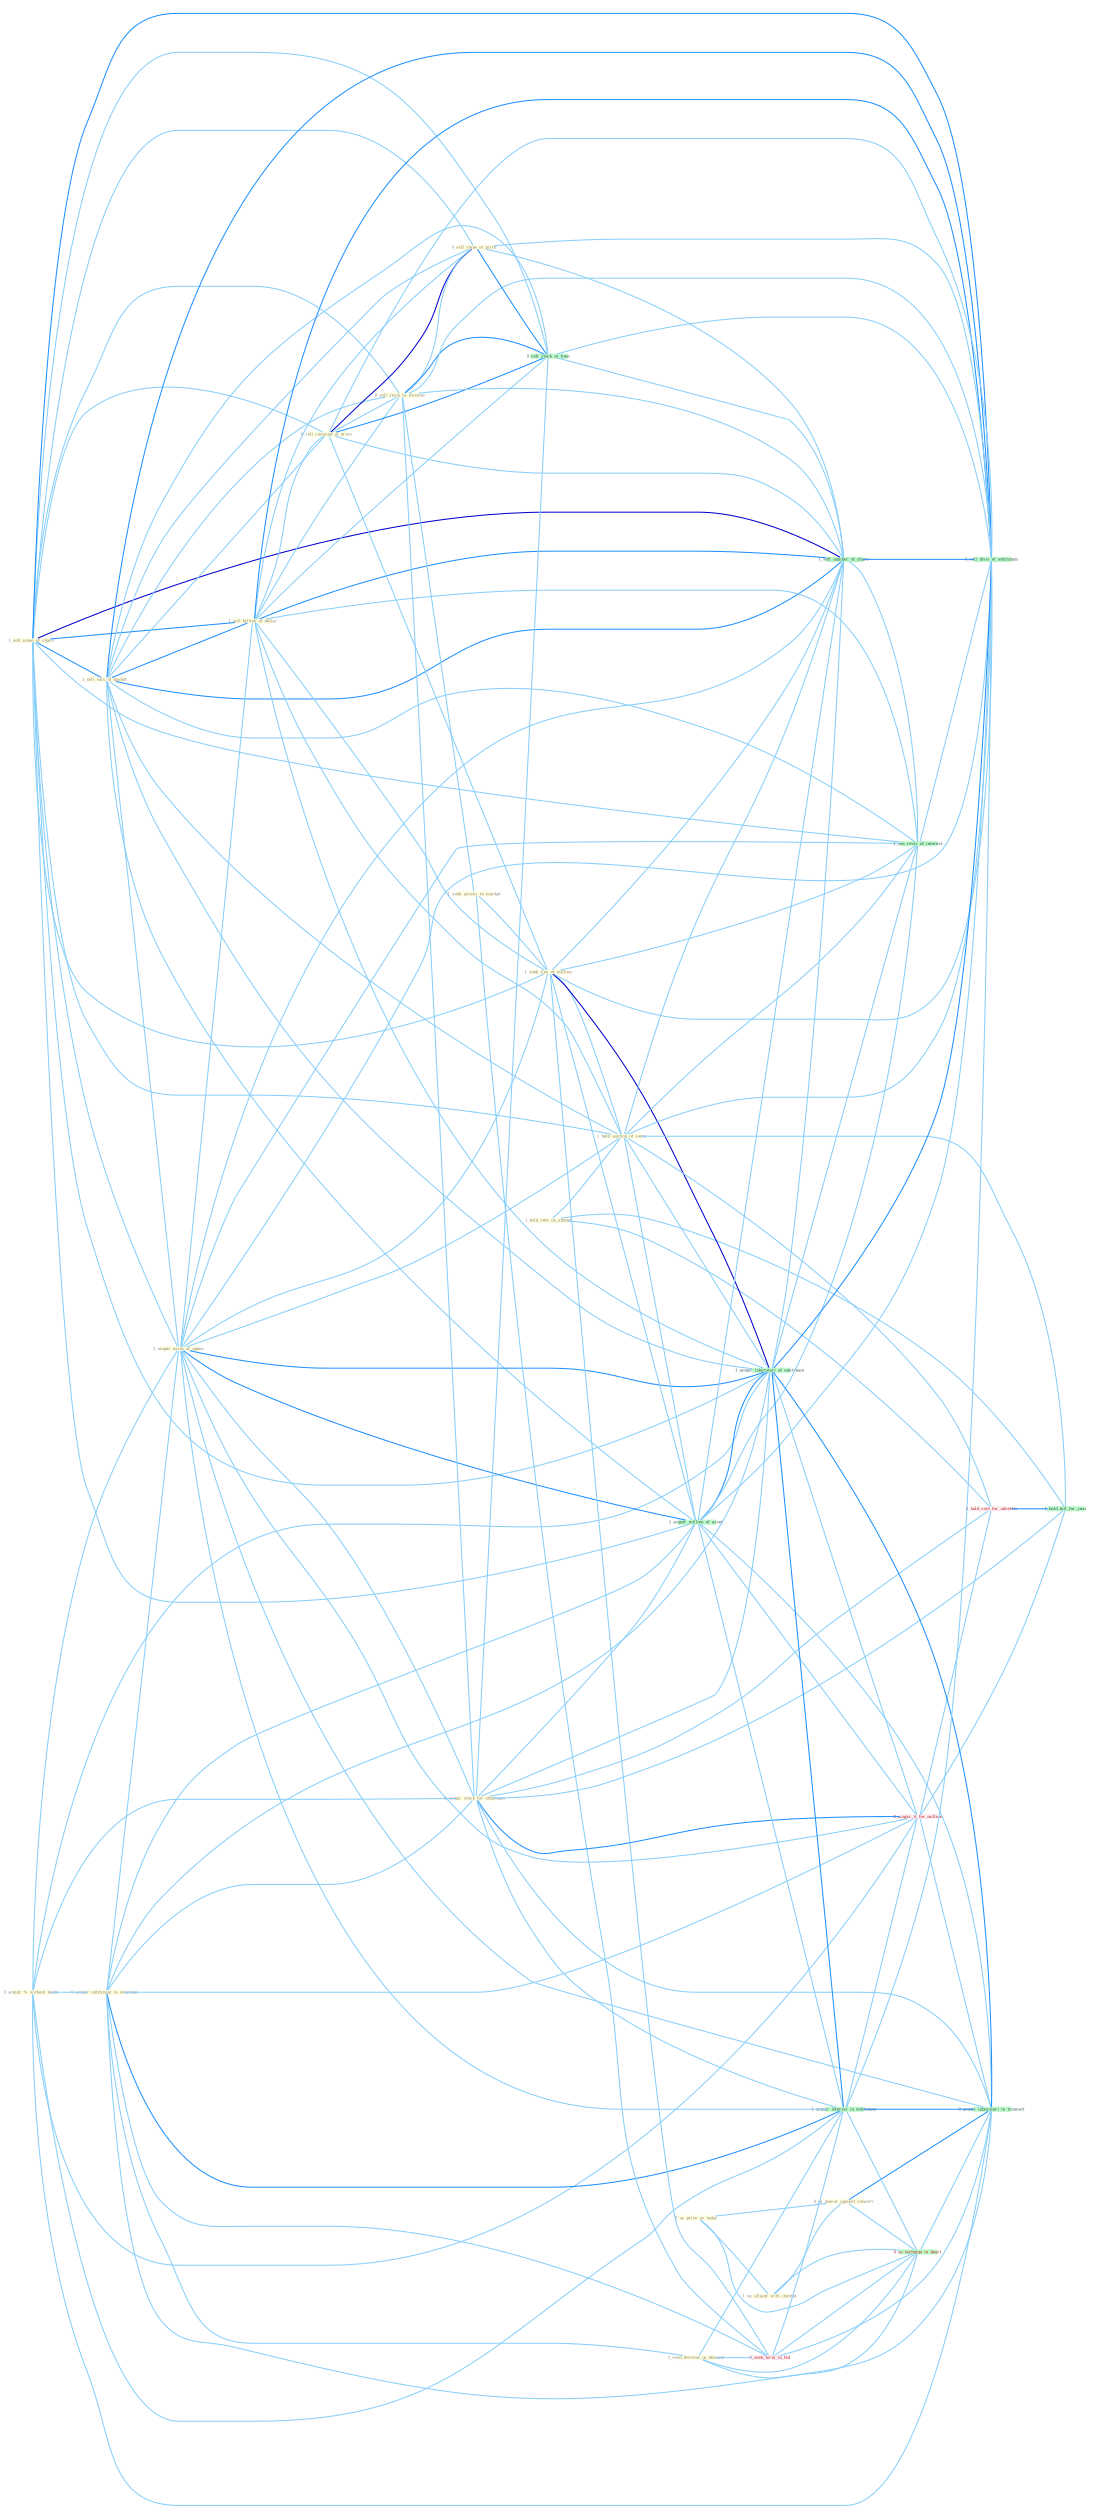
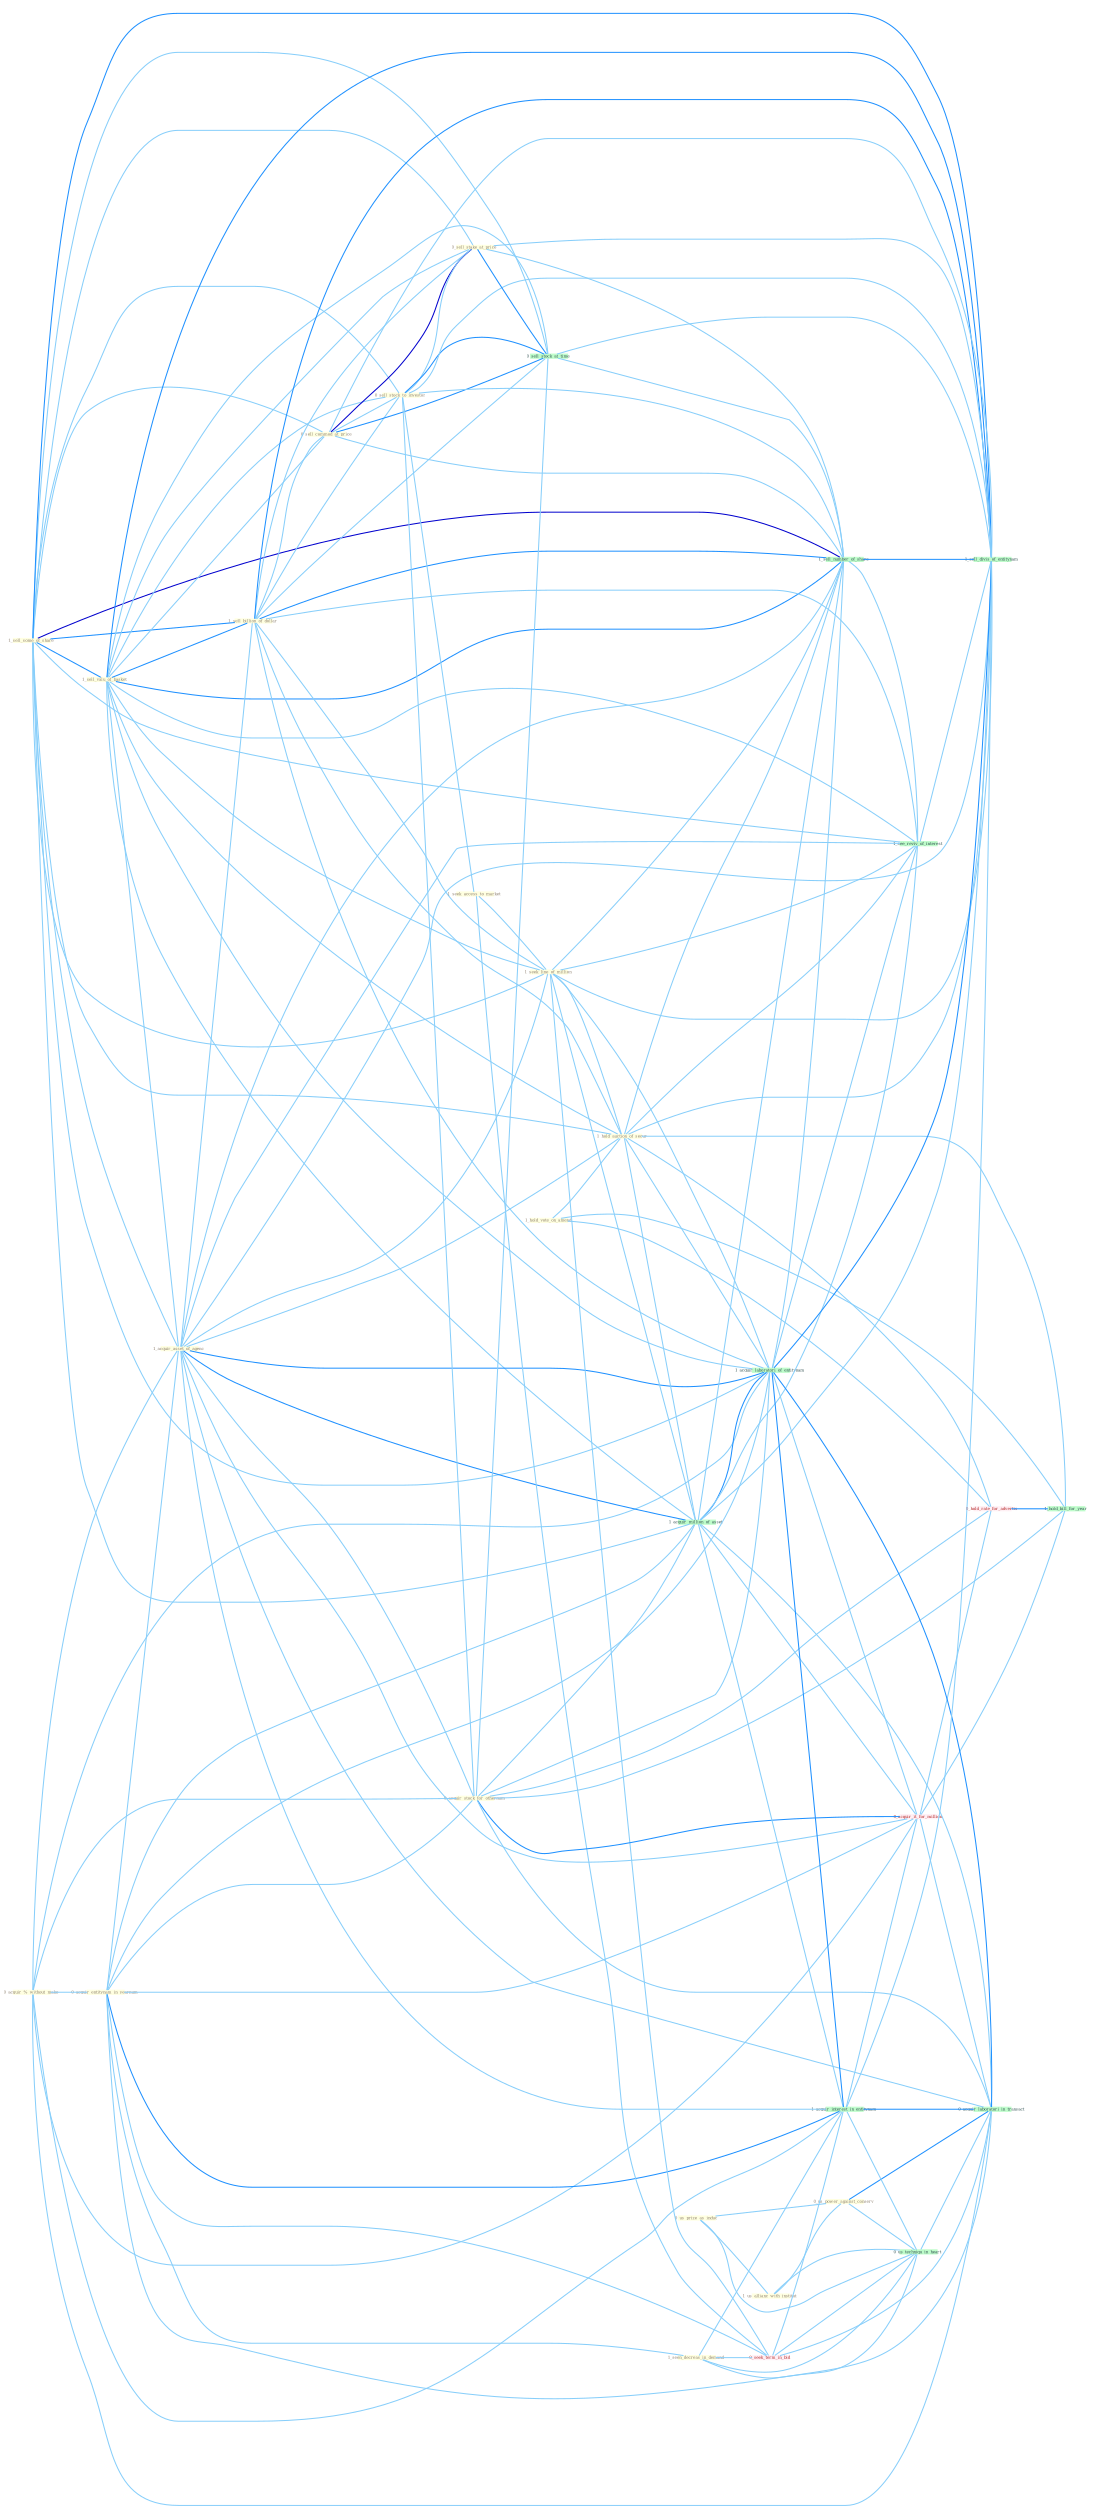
(433, 690) -> (299, 861)
(677, 1161) -> (677, 1161)
(628, 2021) -> none
(919, 2252) -> (919, 2252)
